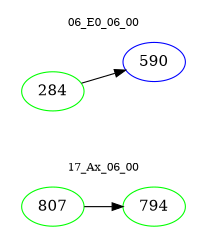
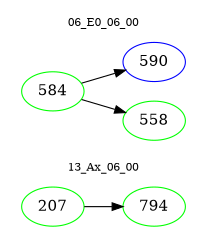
(53, 91) -> (53, 91)
none -> (154, 121)
(104, 168) -> (104, 168)
(53, 207) -> (53, 207)
